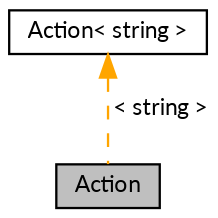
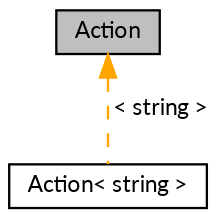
(108, 121) -> (108, 121)
